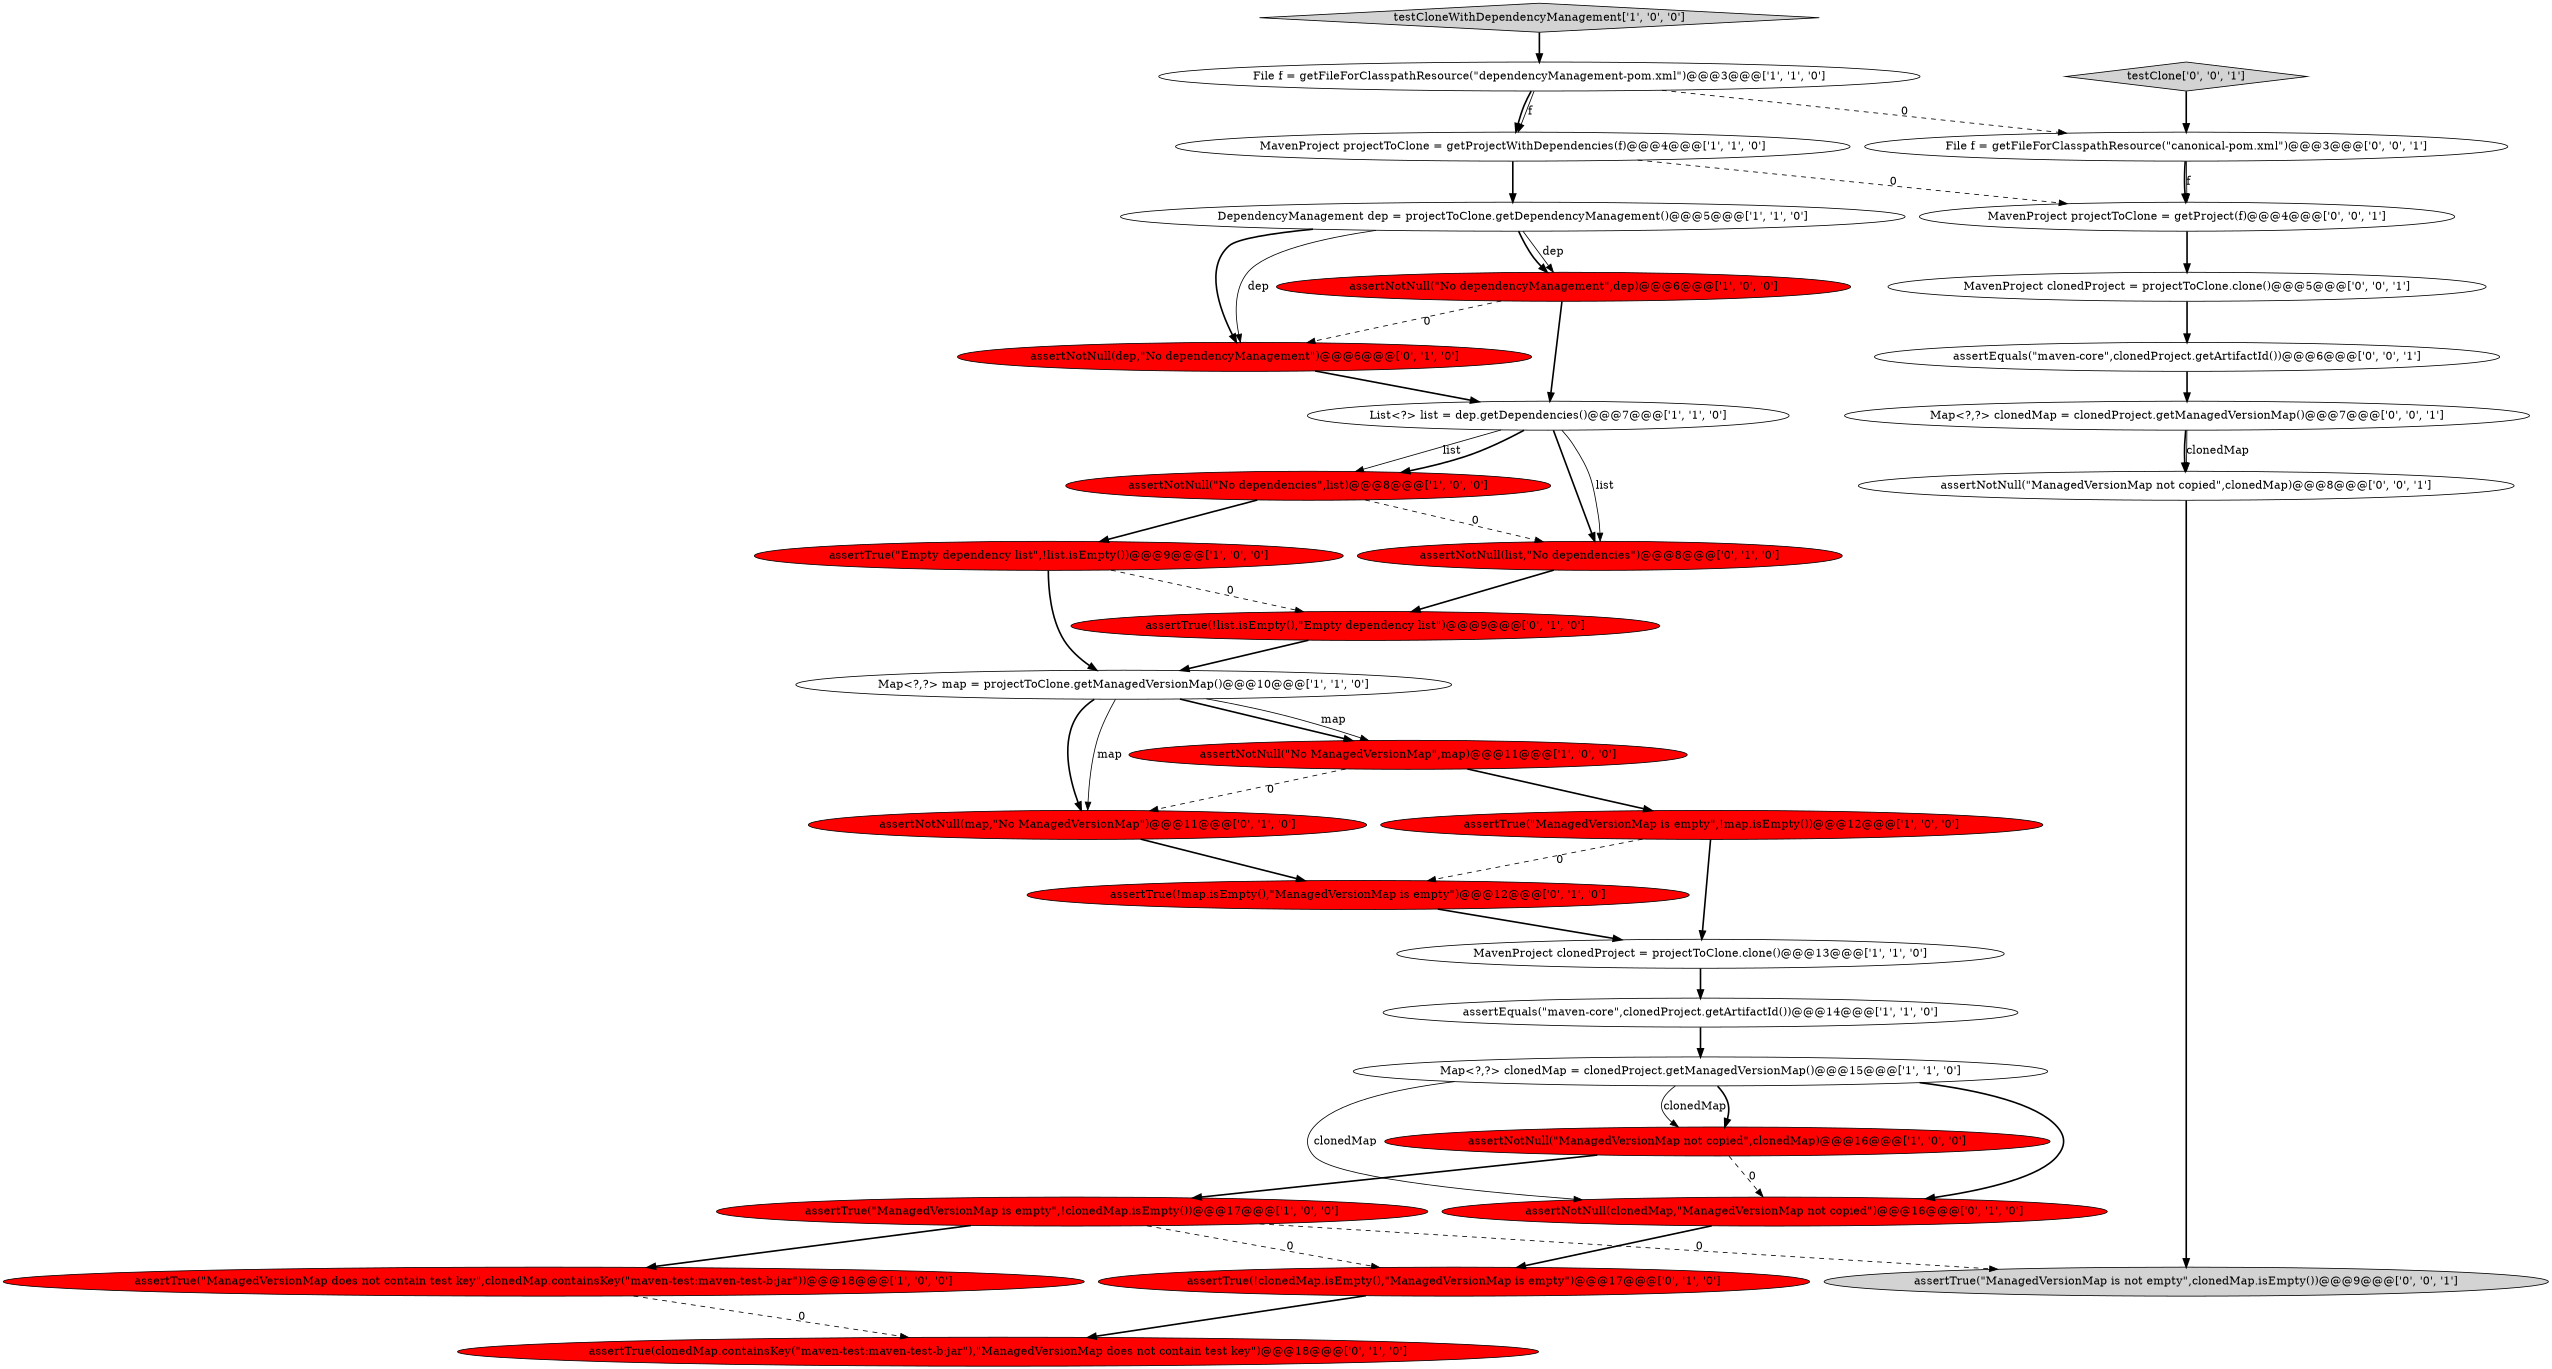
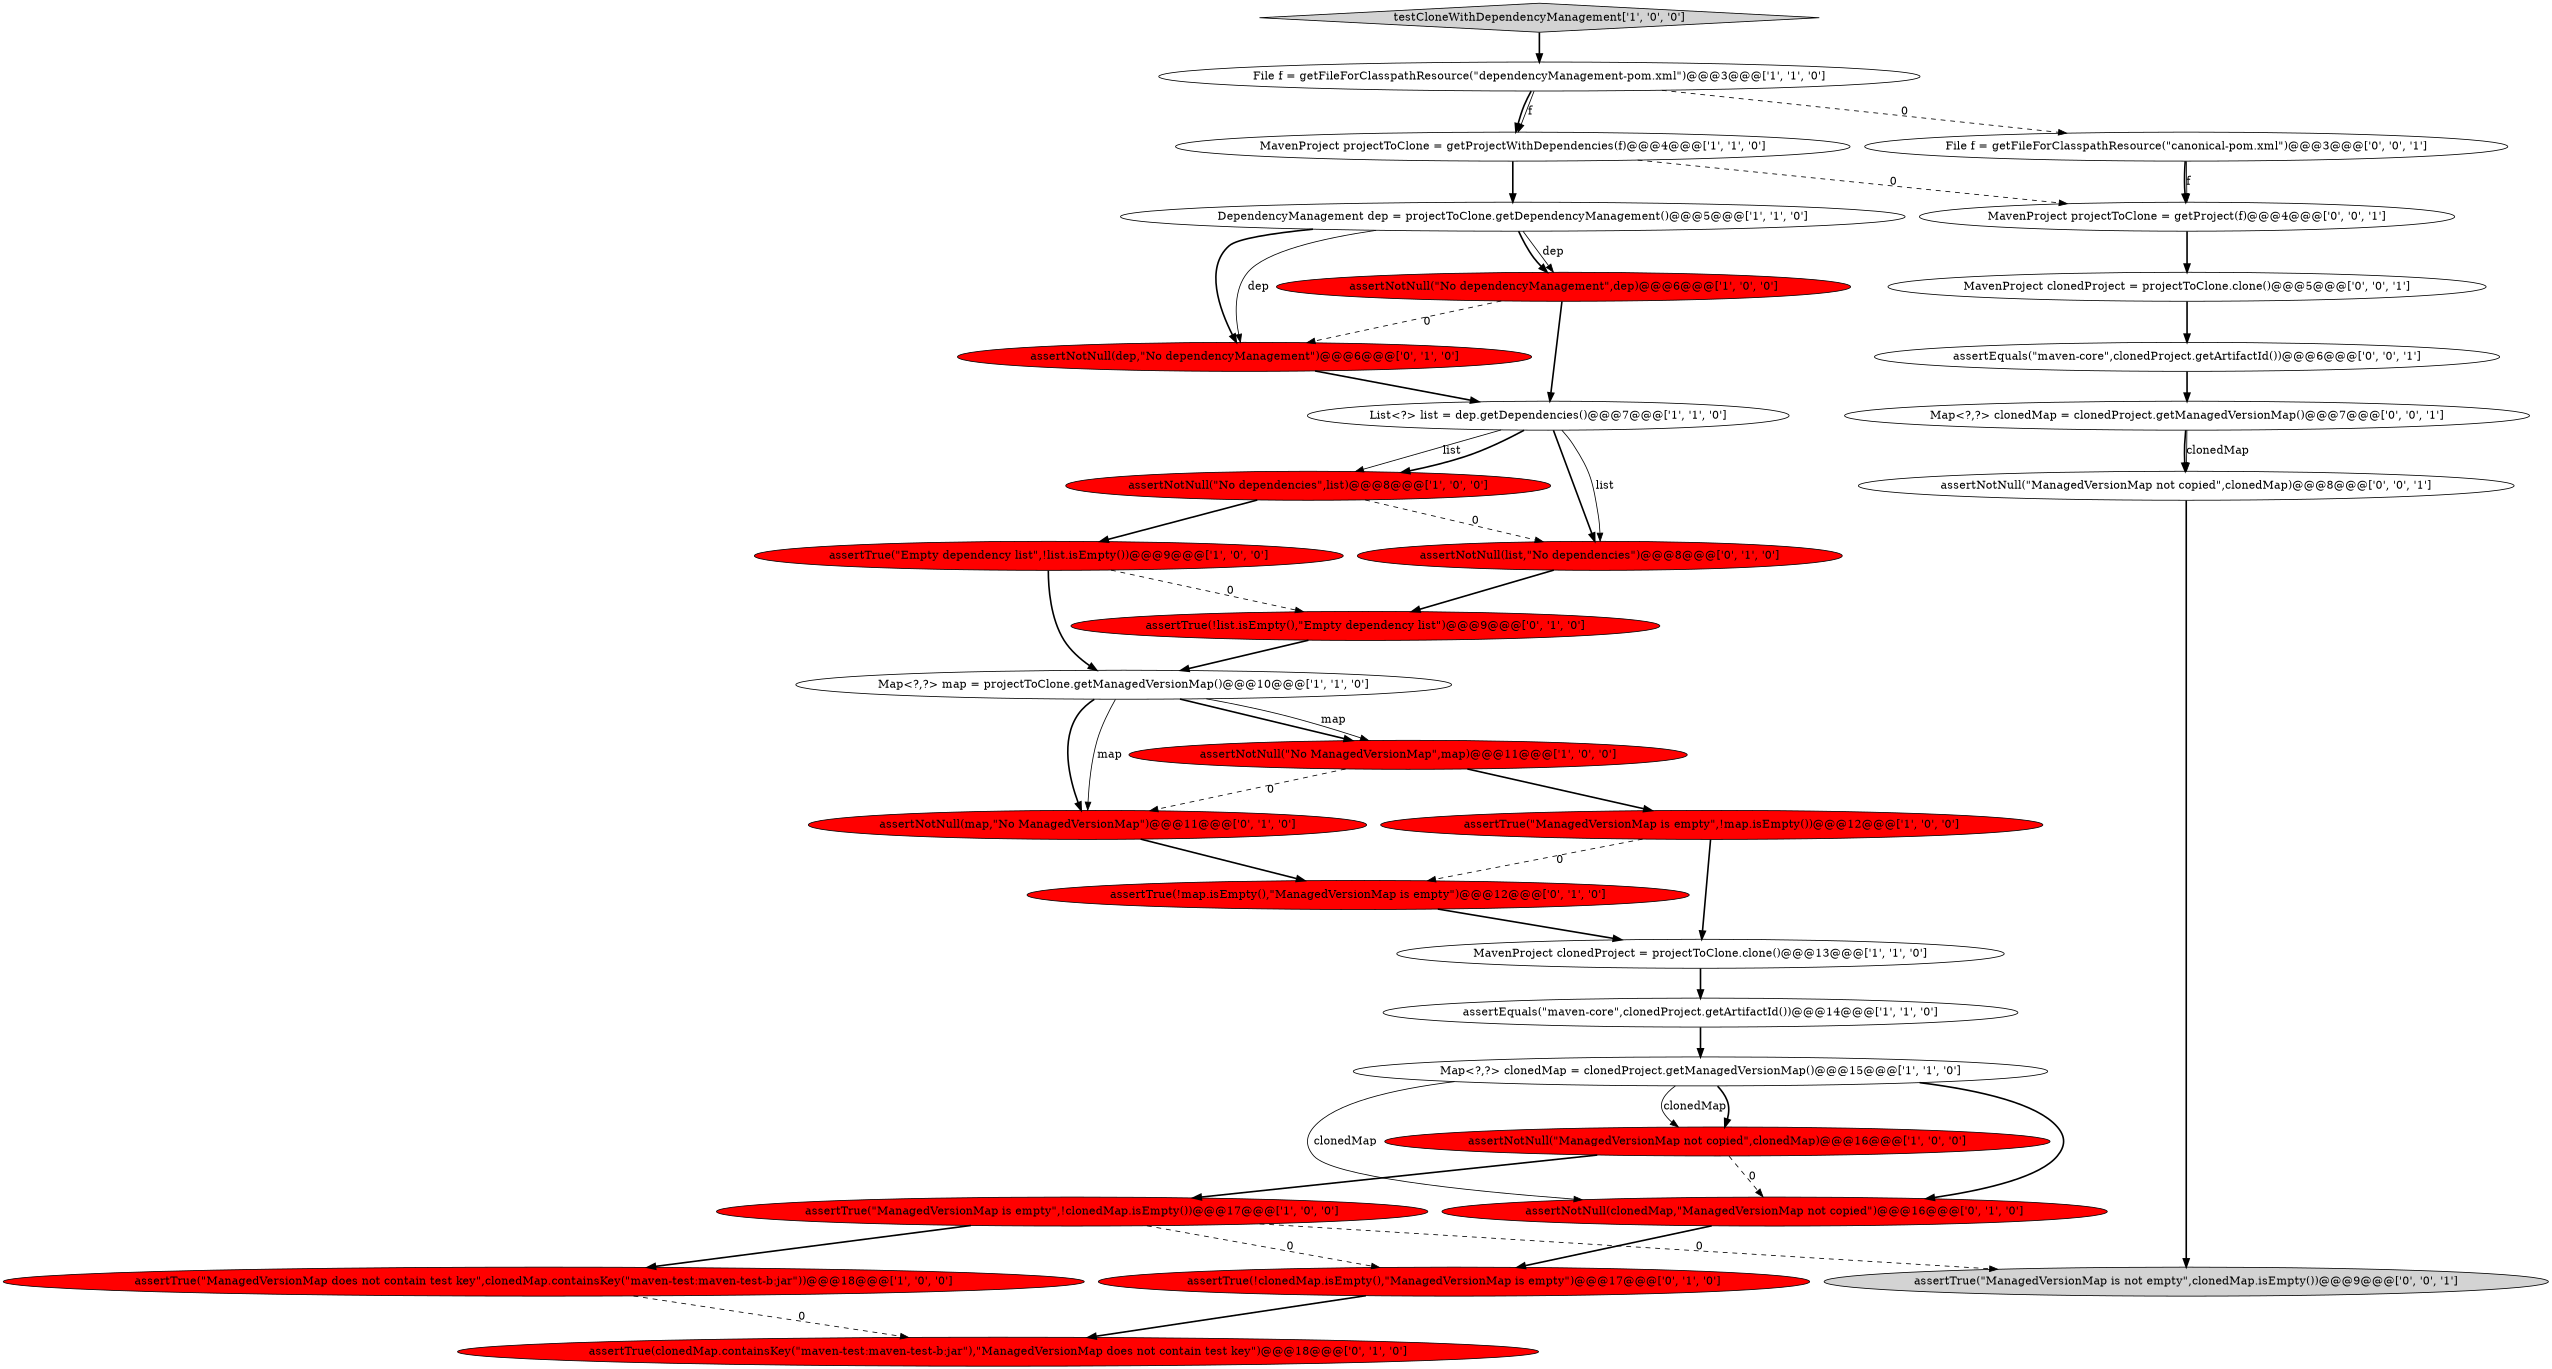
(2186, 77) -> none
